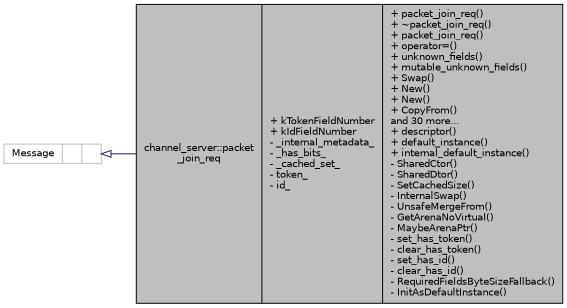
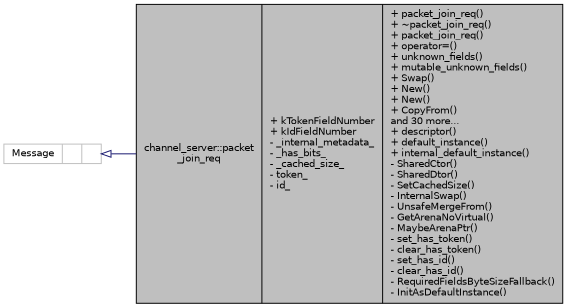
(305, 164) -> (307, 164)
